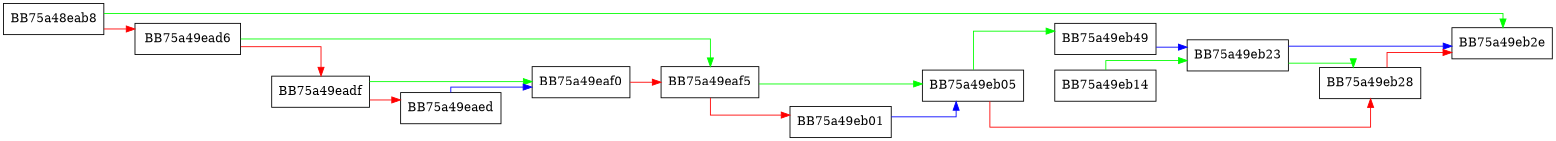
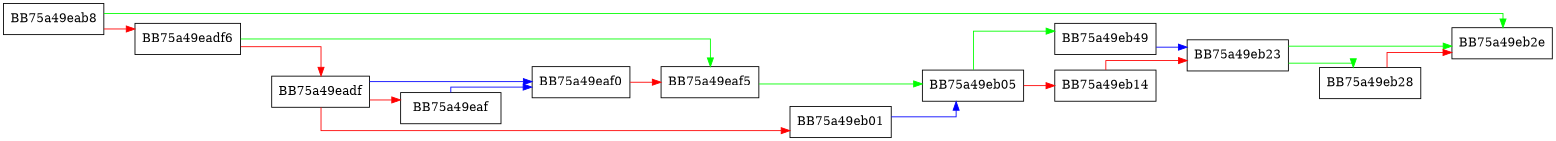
(54, 19) -> (54, 19)
(188, 39) -> (188, 39)
(1366, 46) -> (1366, 46)
(1137, 61) -> (1137, 61)
(446, 82) -> (446, 82)
(451, 108) -> (451, 108)
(737, 115) -> (539, 131)
(1177, 127) -> (1035, 86)
